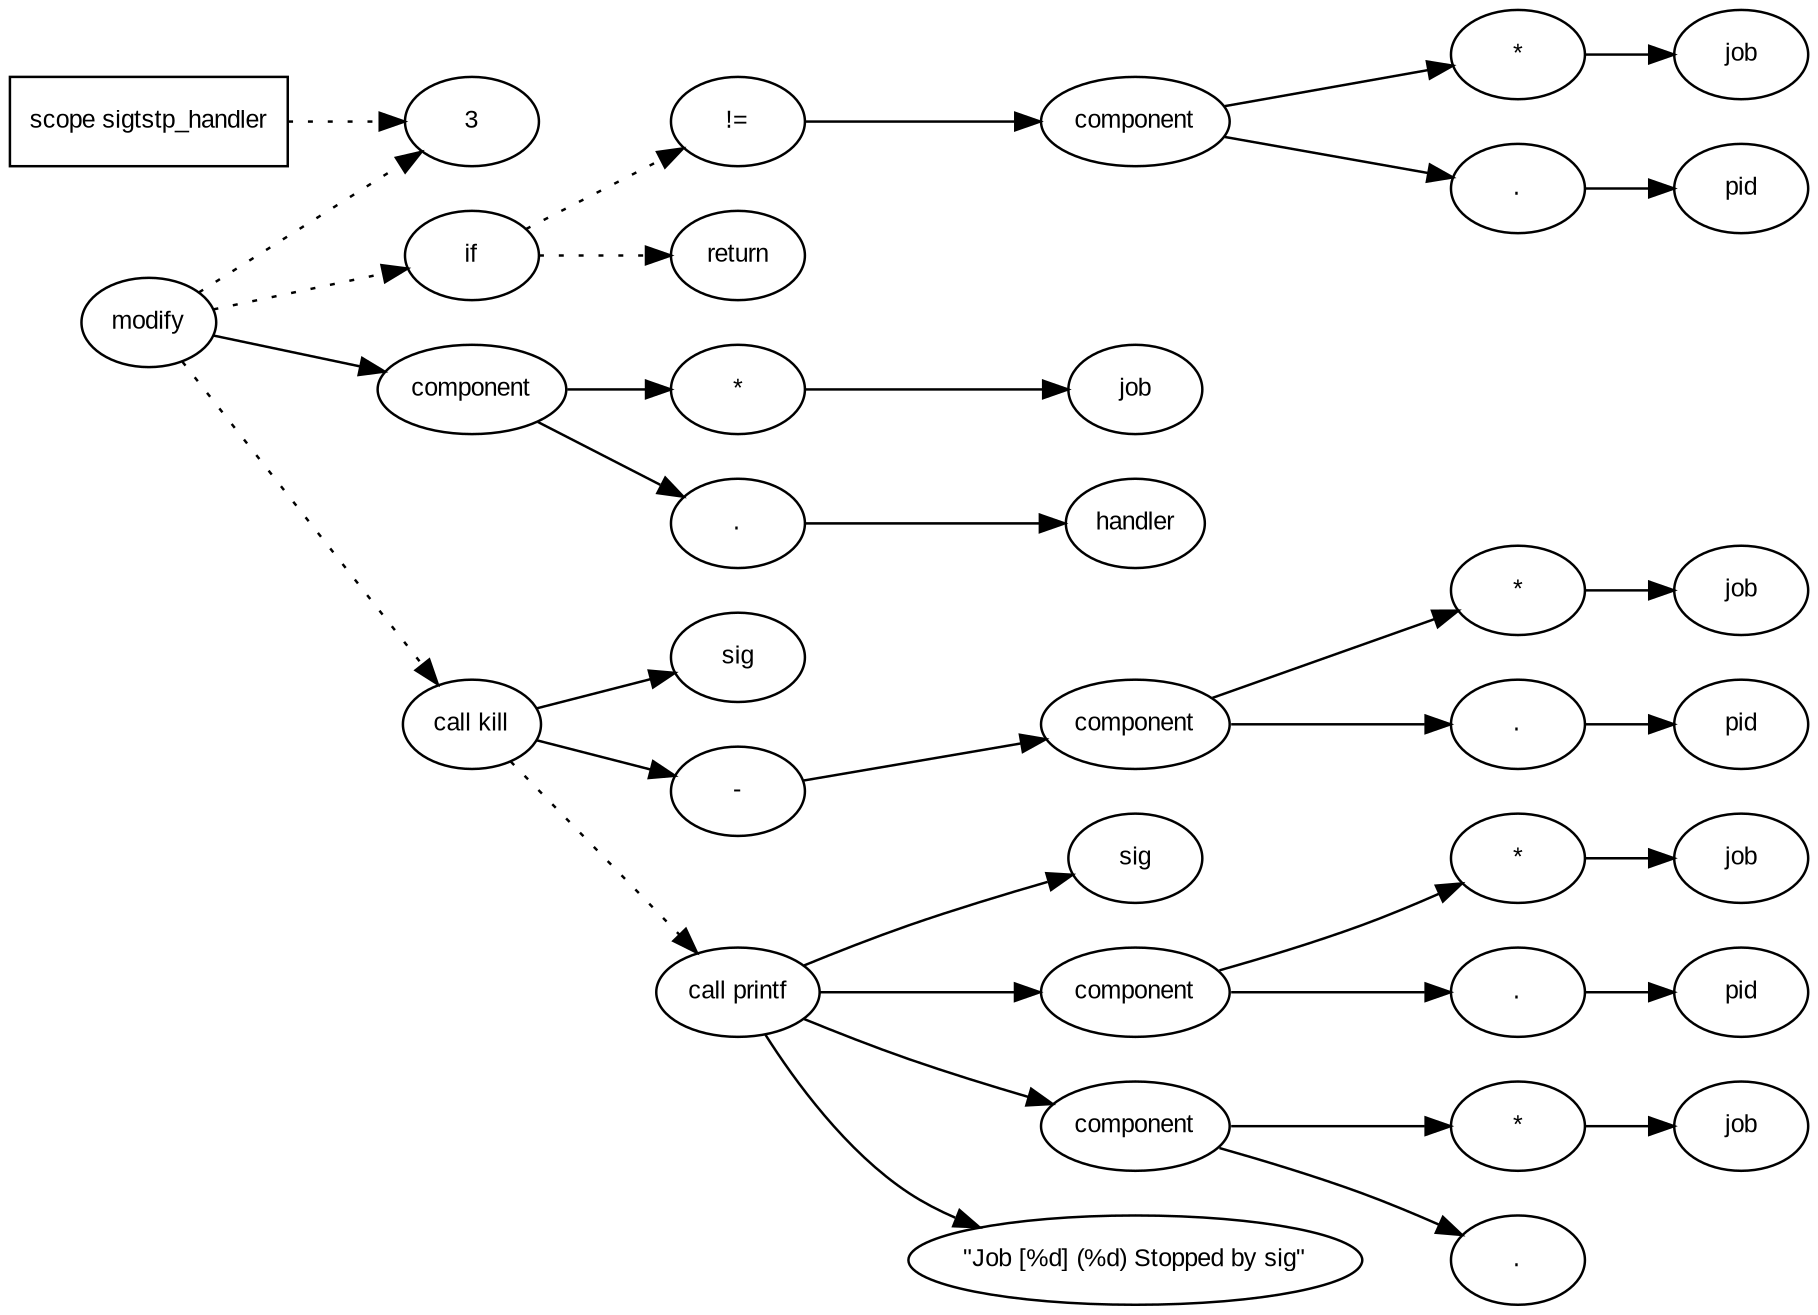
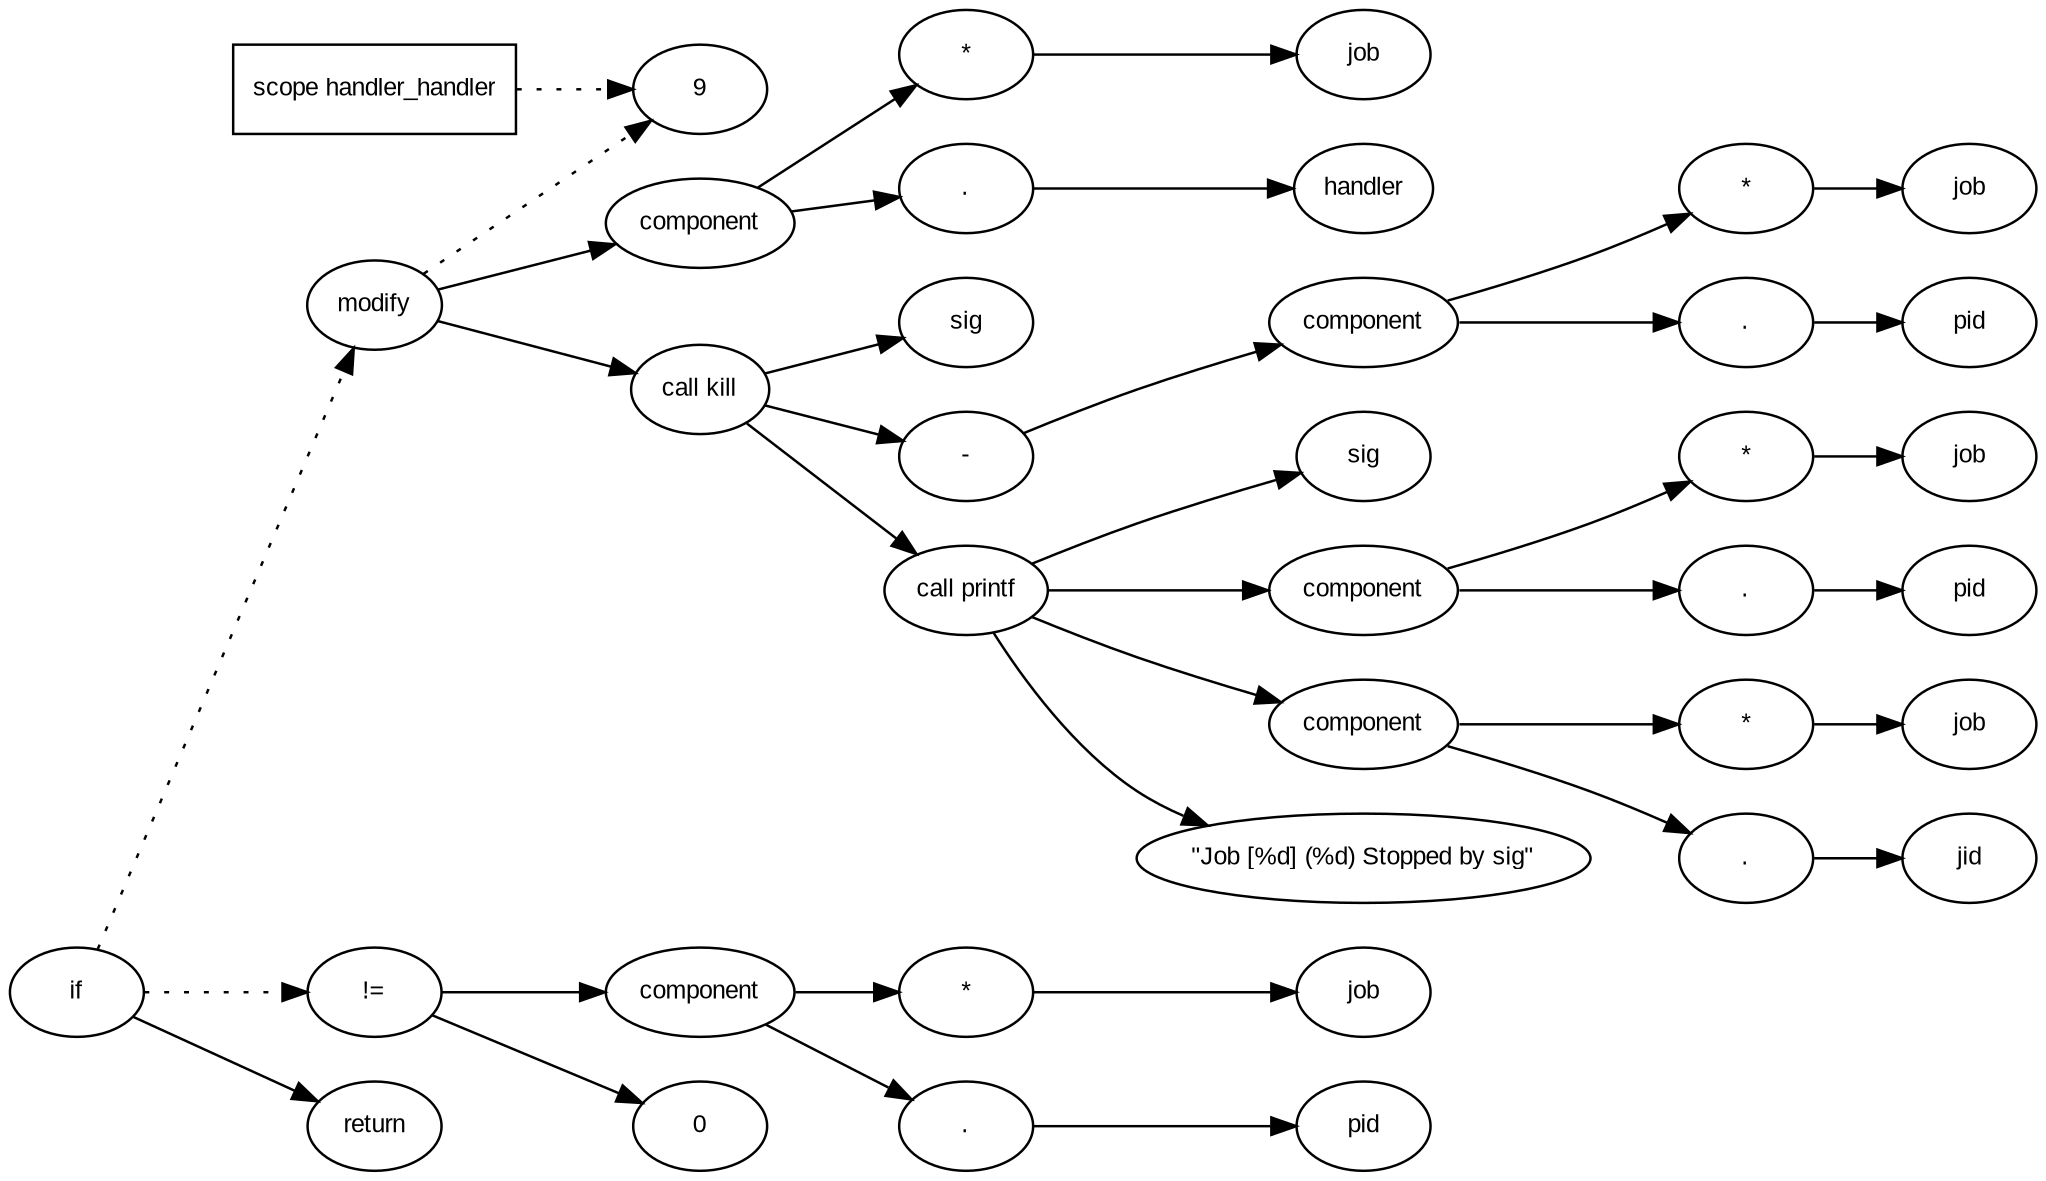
(149, 122) -> (375, 89)
(472, 122) -> (700, 89)
(592, 255) -> (214, 1054)
(298, 292) -> (221, 660)
(302, 513) -> (524, 344)
(595, 848) -> (822, 481)
none -> (1969, 858)
none -> (700, 1126)
